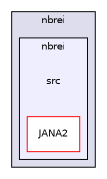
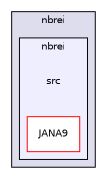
(53, 134) -> (53, 134)
